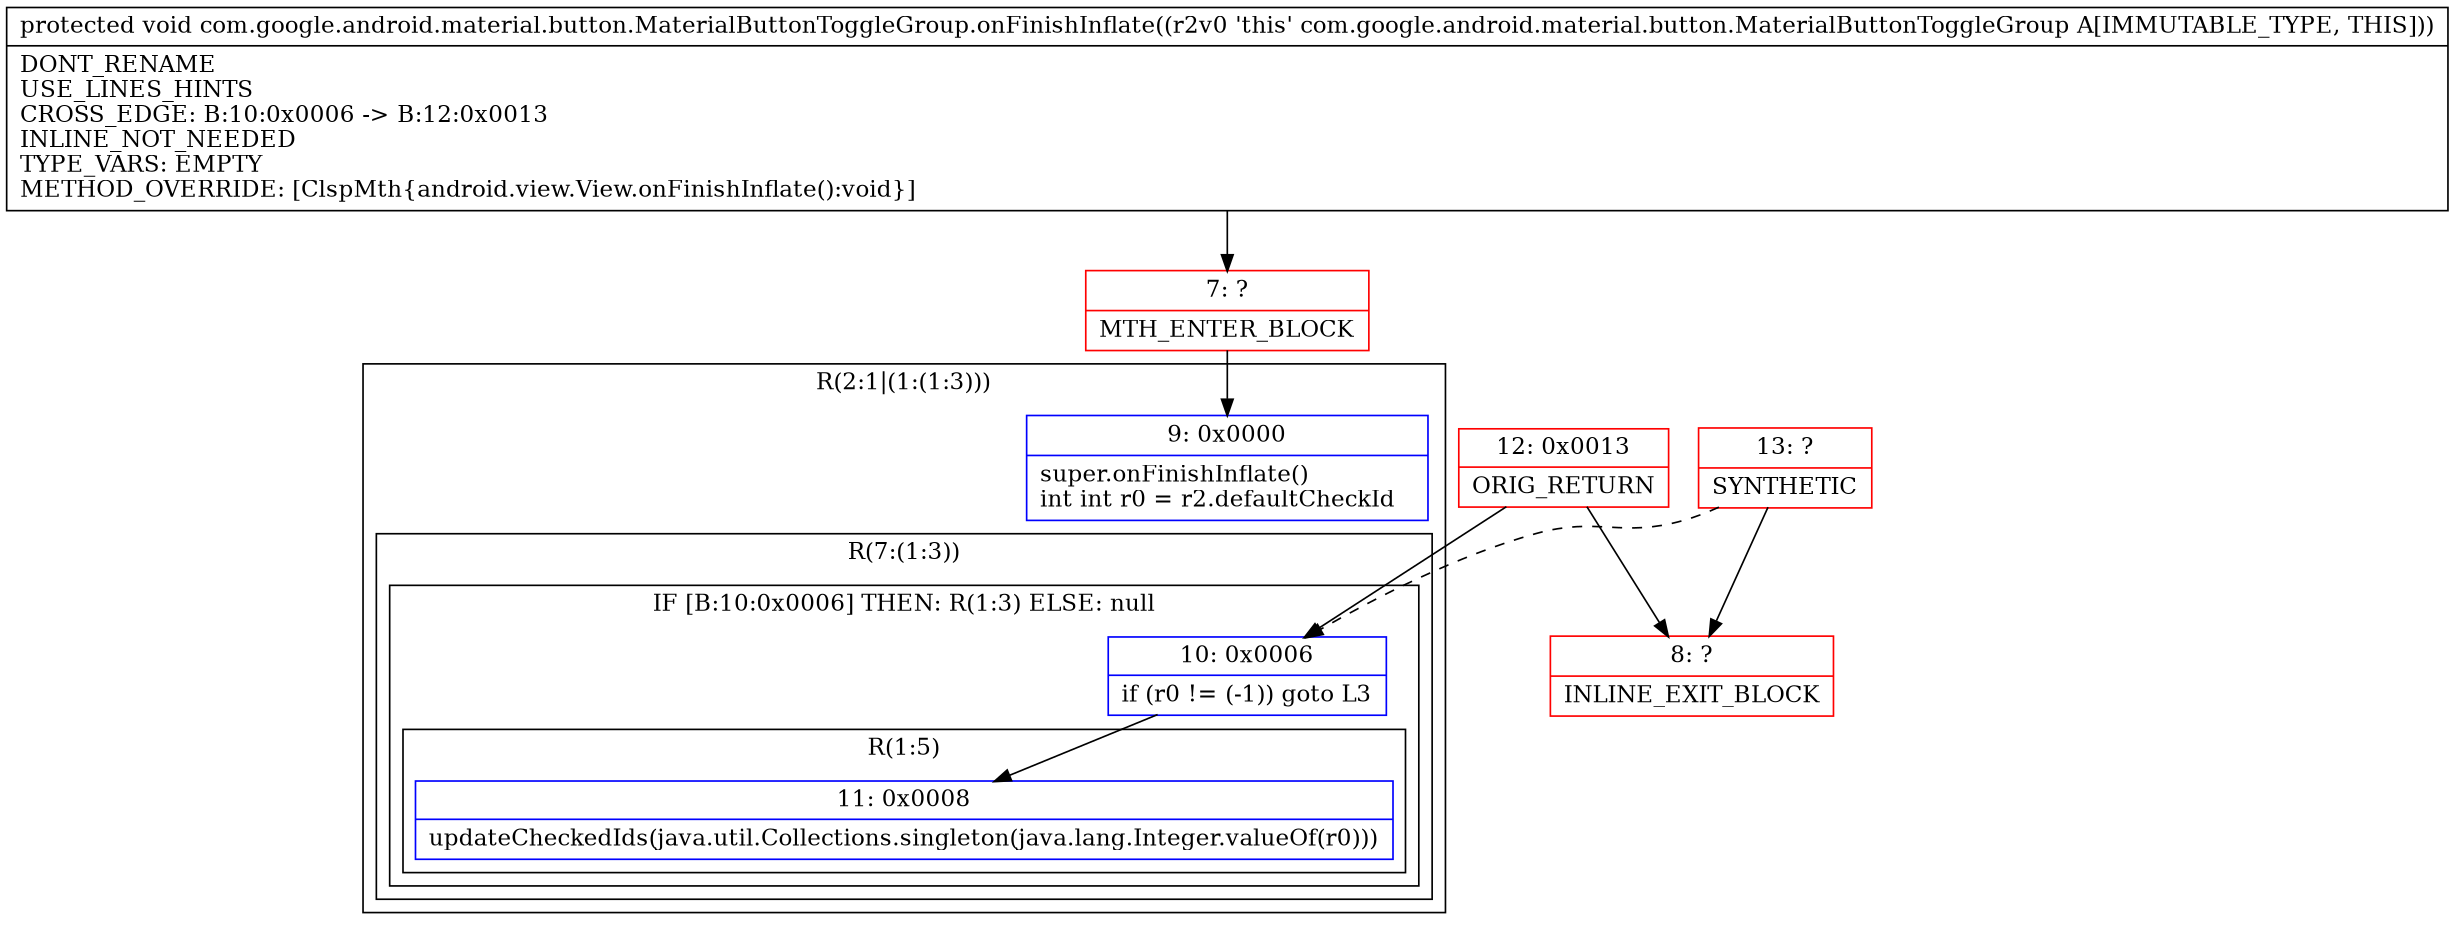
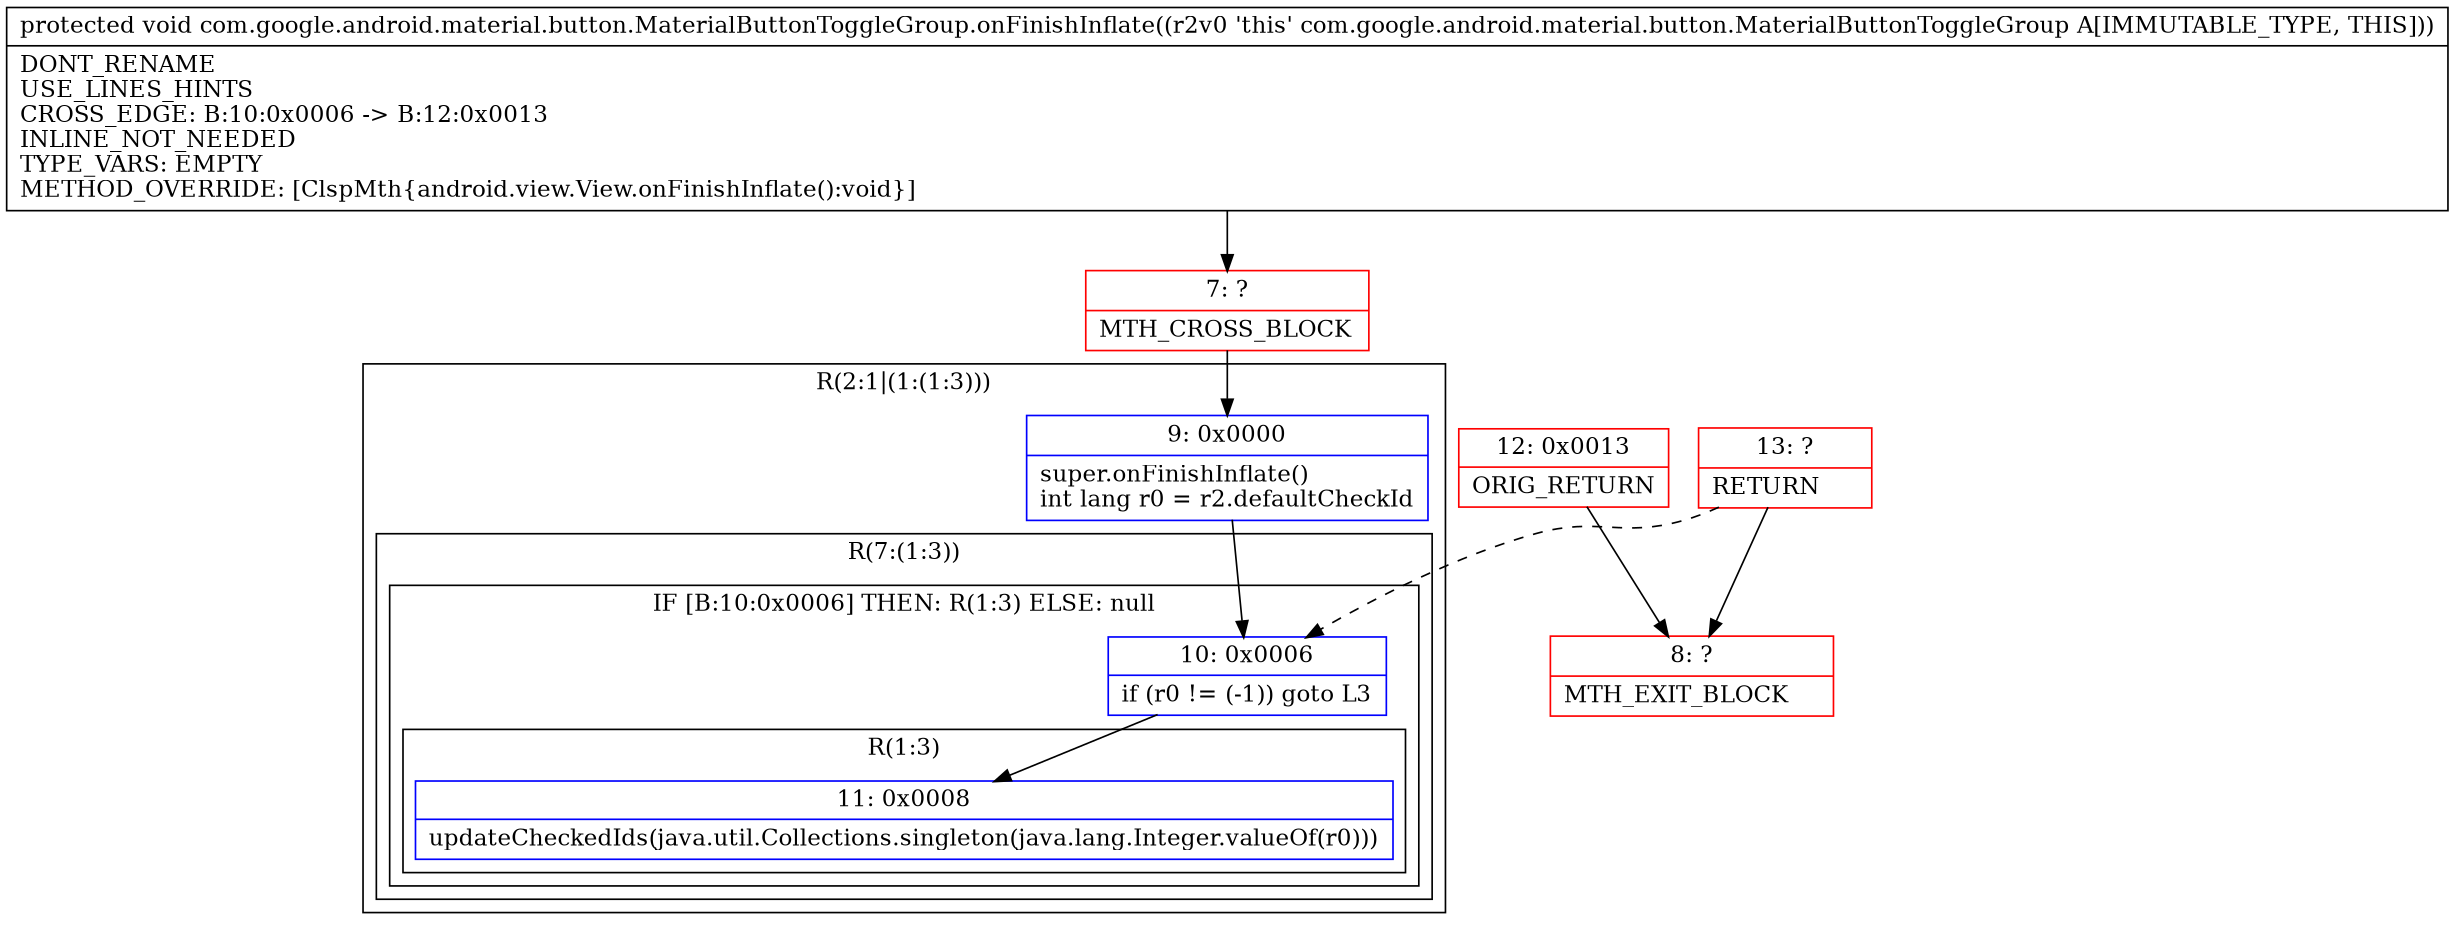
(1227, 330) -> (1226, 330)
(1785, 487) -> (1766, 487)
(1218, 500) -> (1227, 500)
(1413, 567) -> (1237, 570)
(1692, 695) -> (1677, 695)
(904, 749) -> (904, 749)
